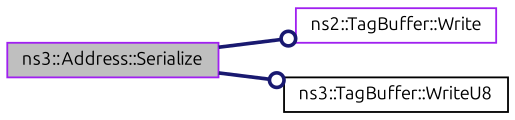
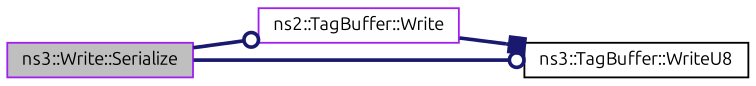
none -> (483, 41)
(113, 60) -> (100, 60)
